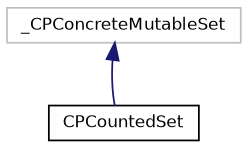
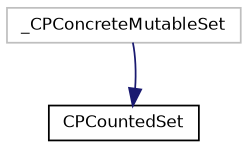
(112, 83) -> (135, 66)
